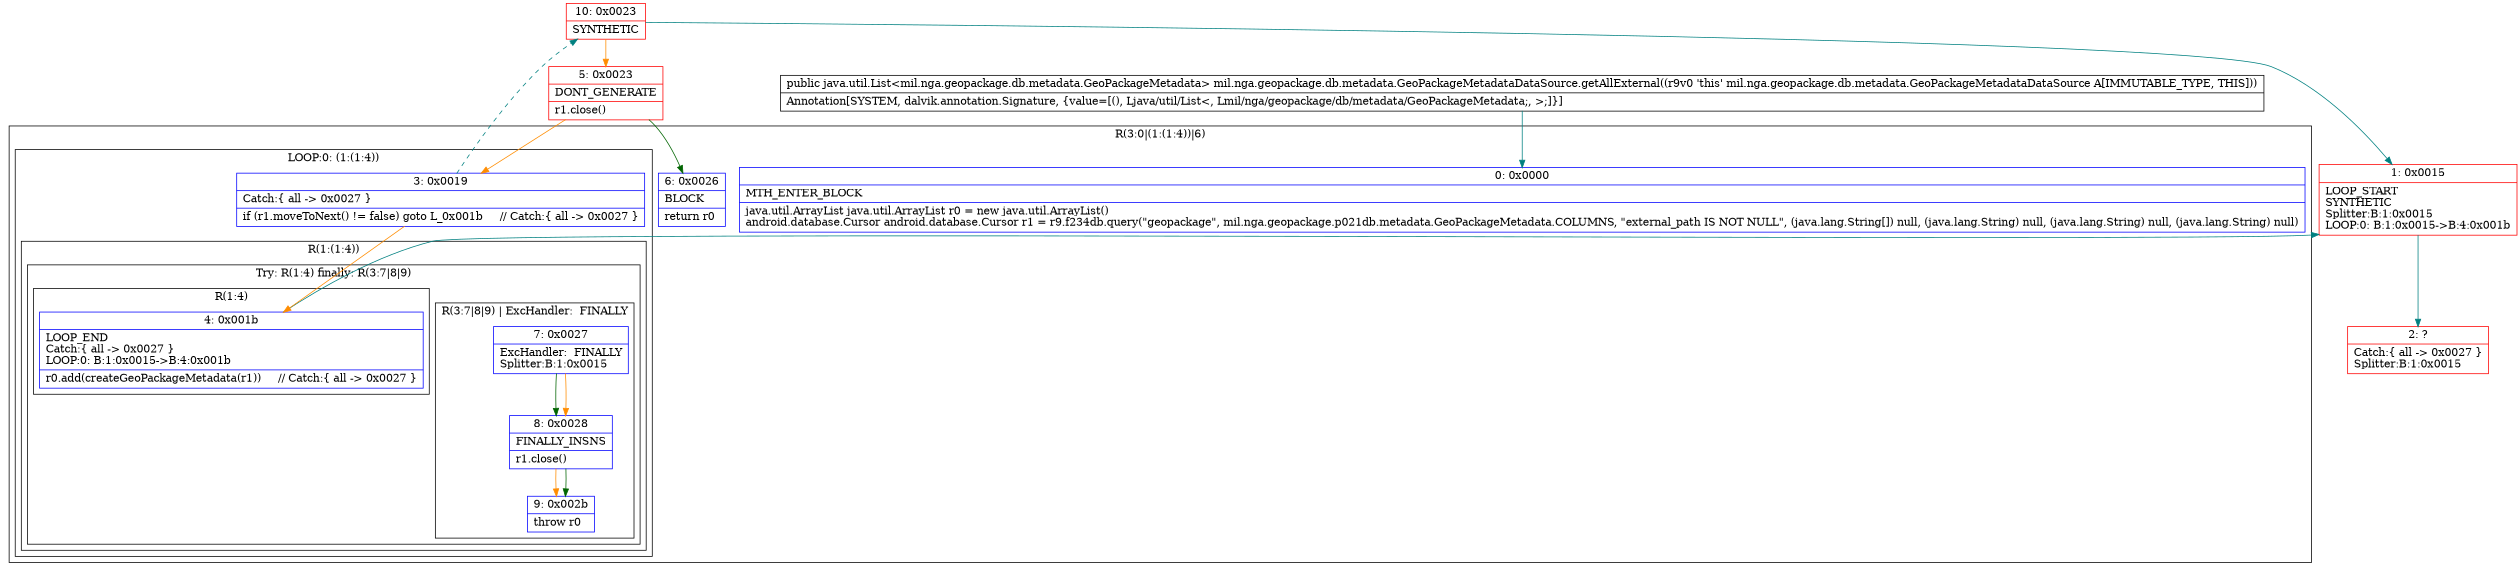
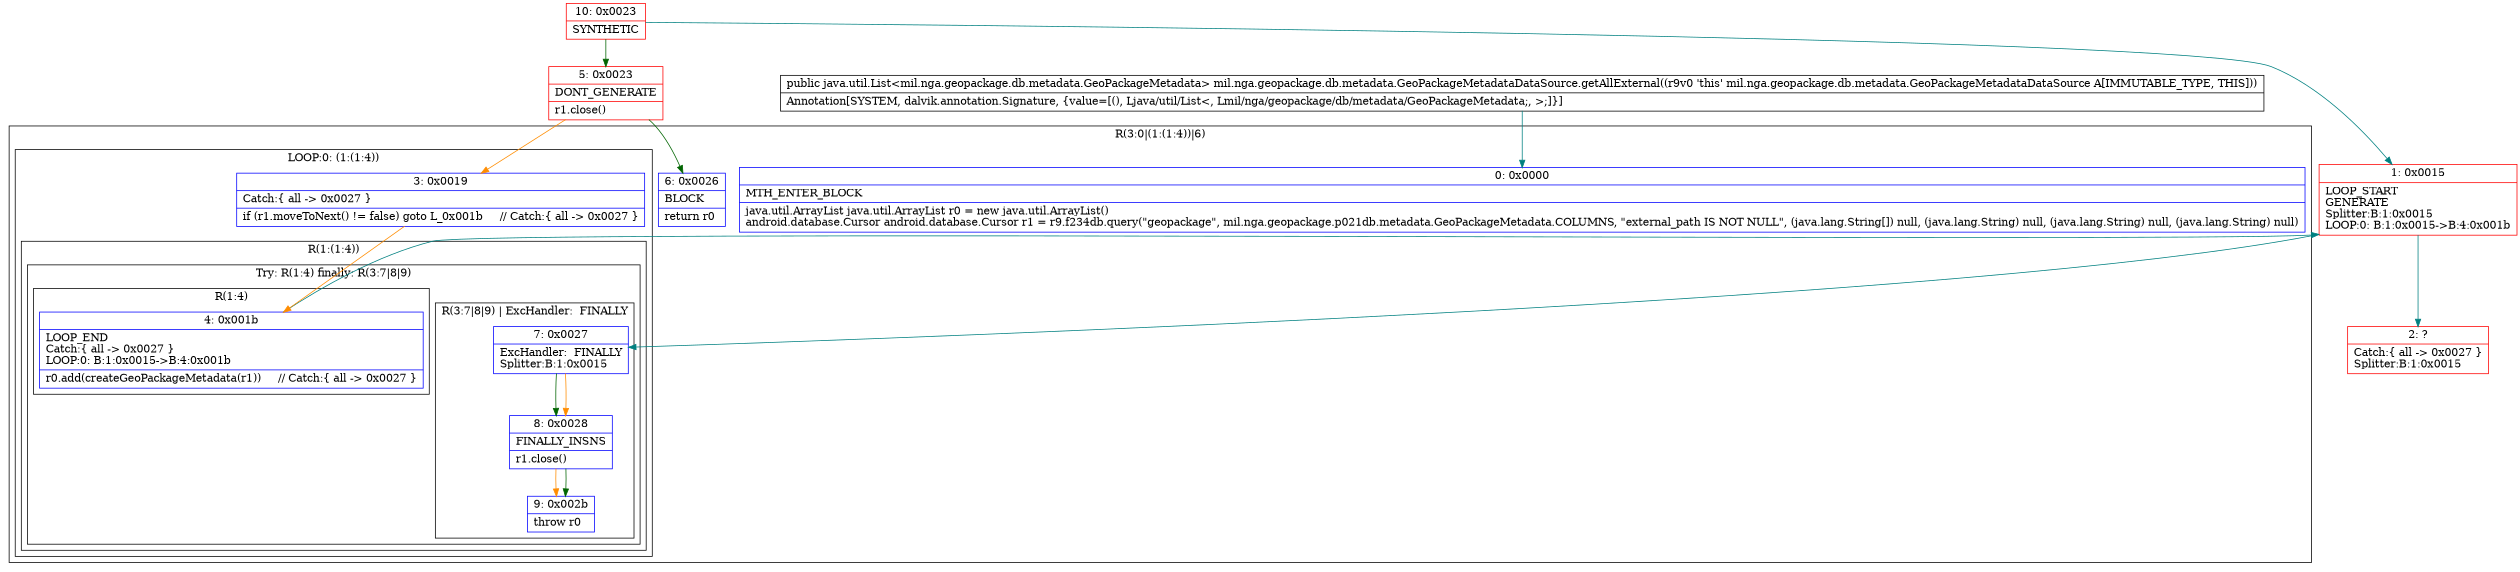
(606, 49) -> (606, 49)
(508, 103) -> none
(2359, 203) -> (2357, 203)
none -> (1479, 311)
